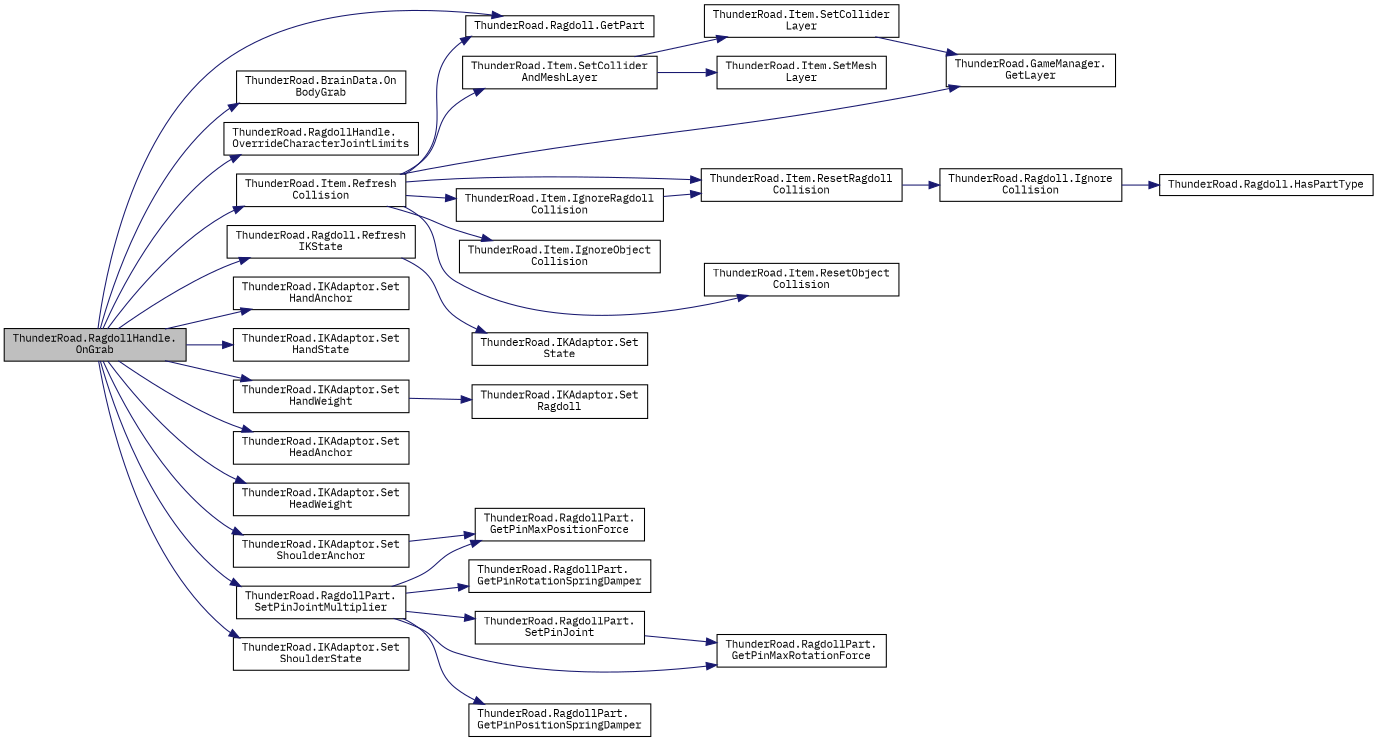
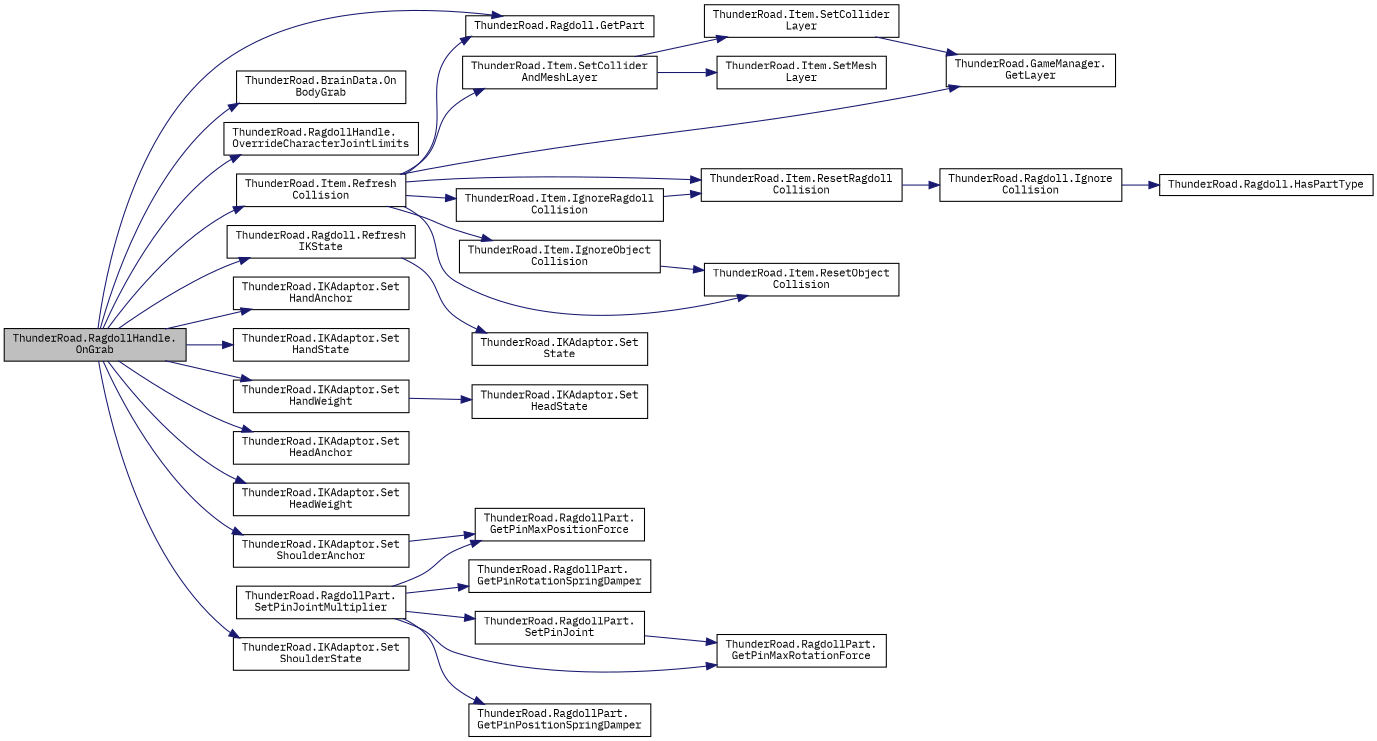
none -> (677, 268)
(560, 402) -> (560, 402)
(149, 482) -> none
